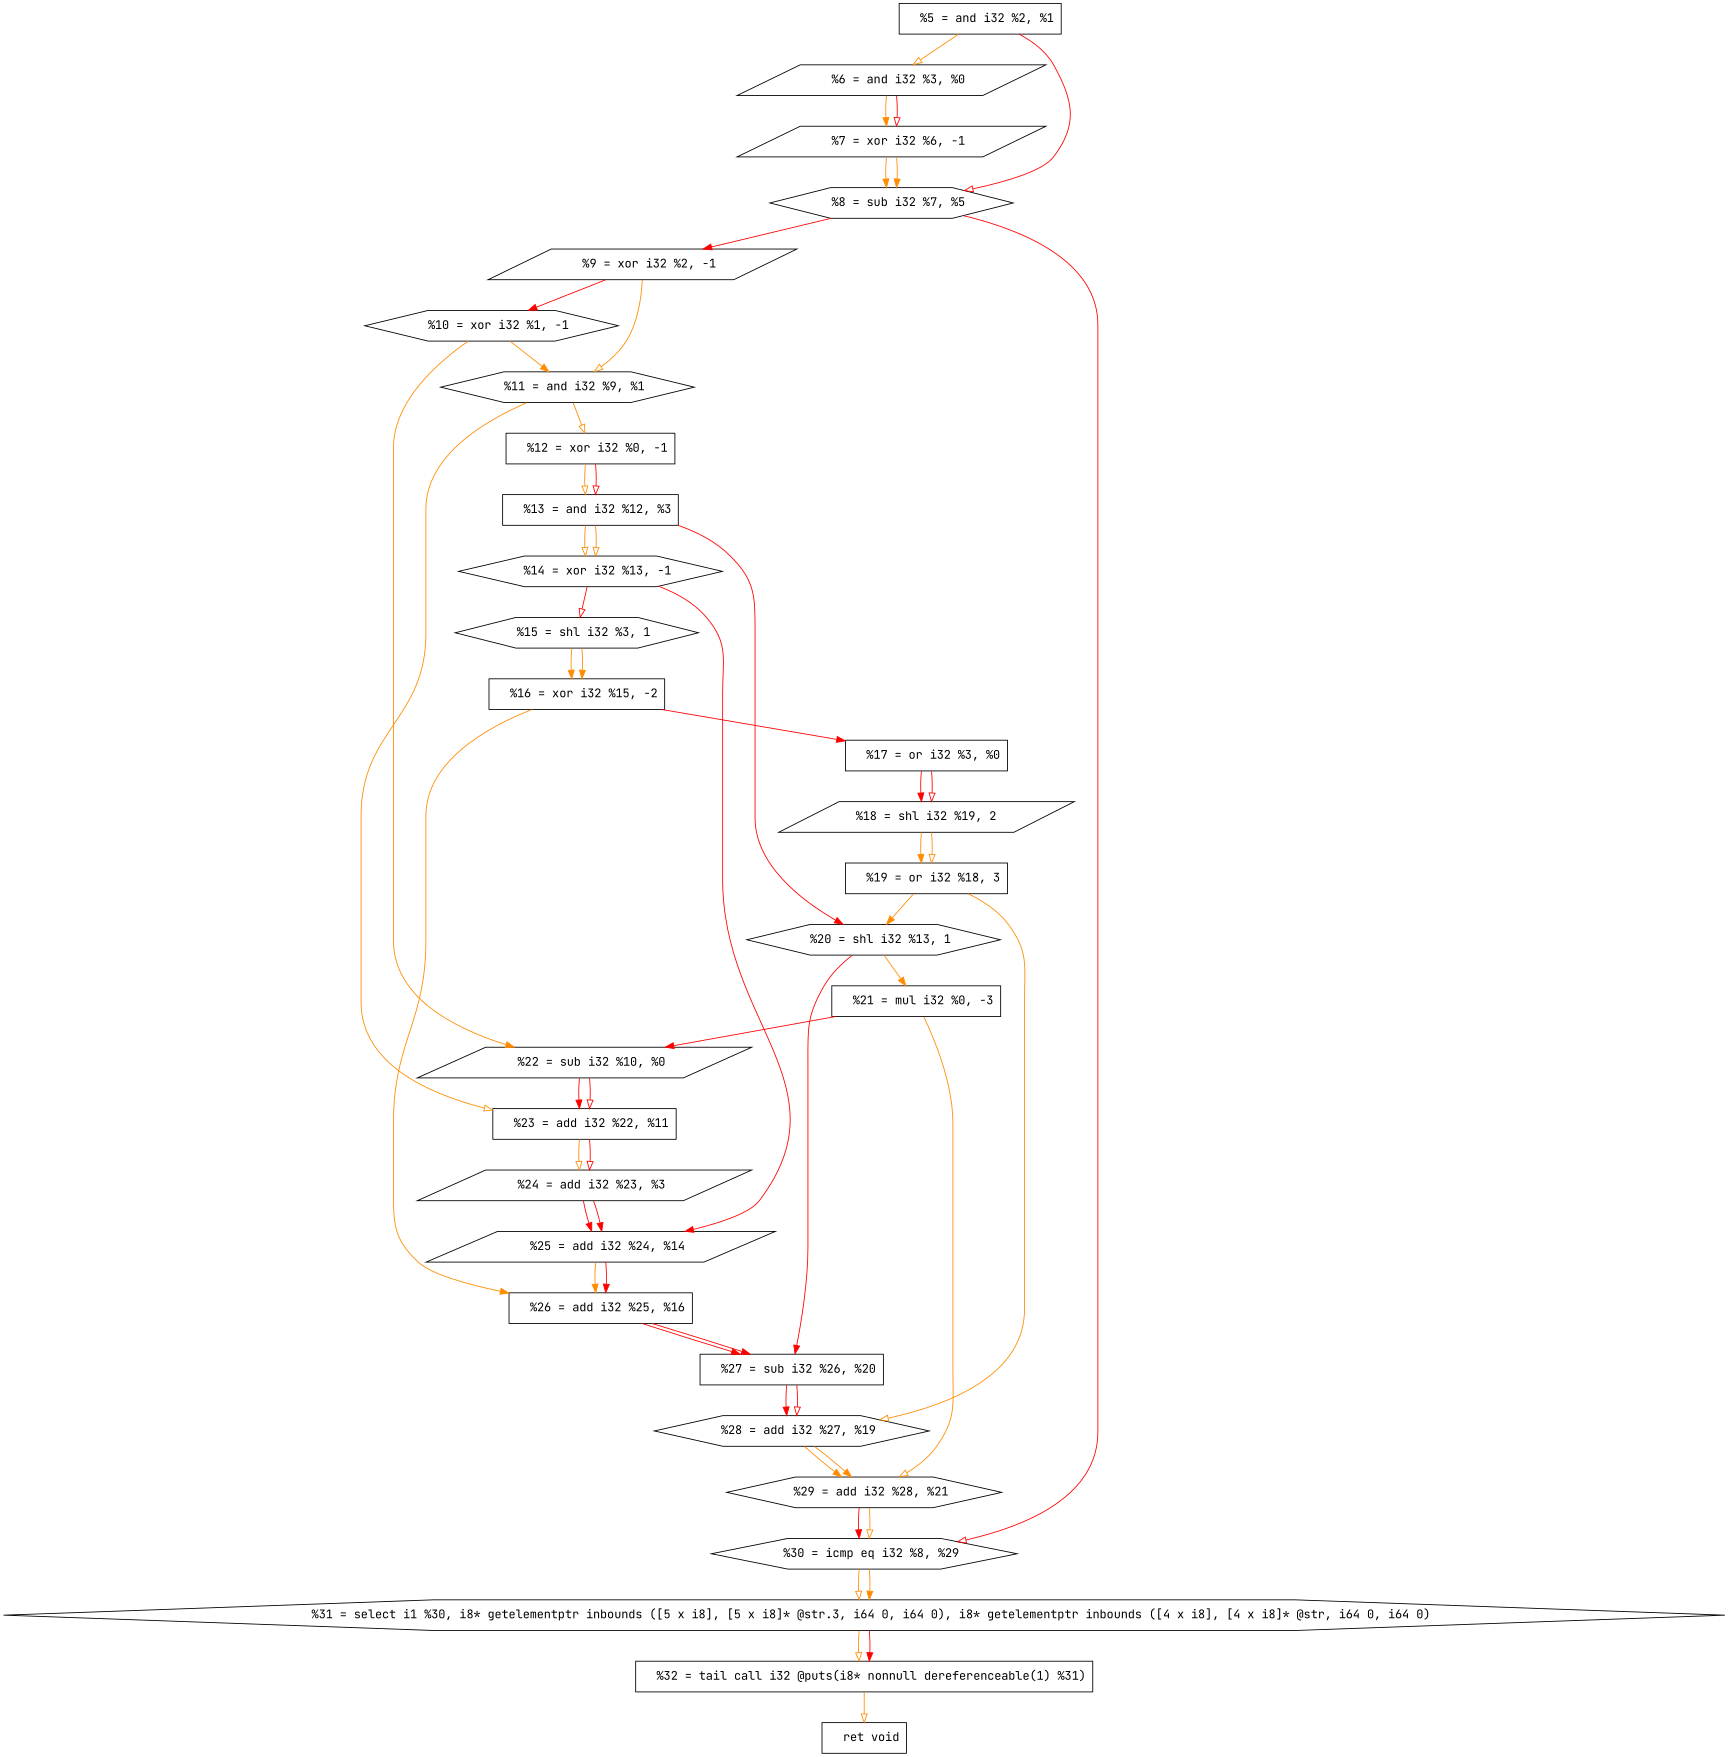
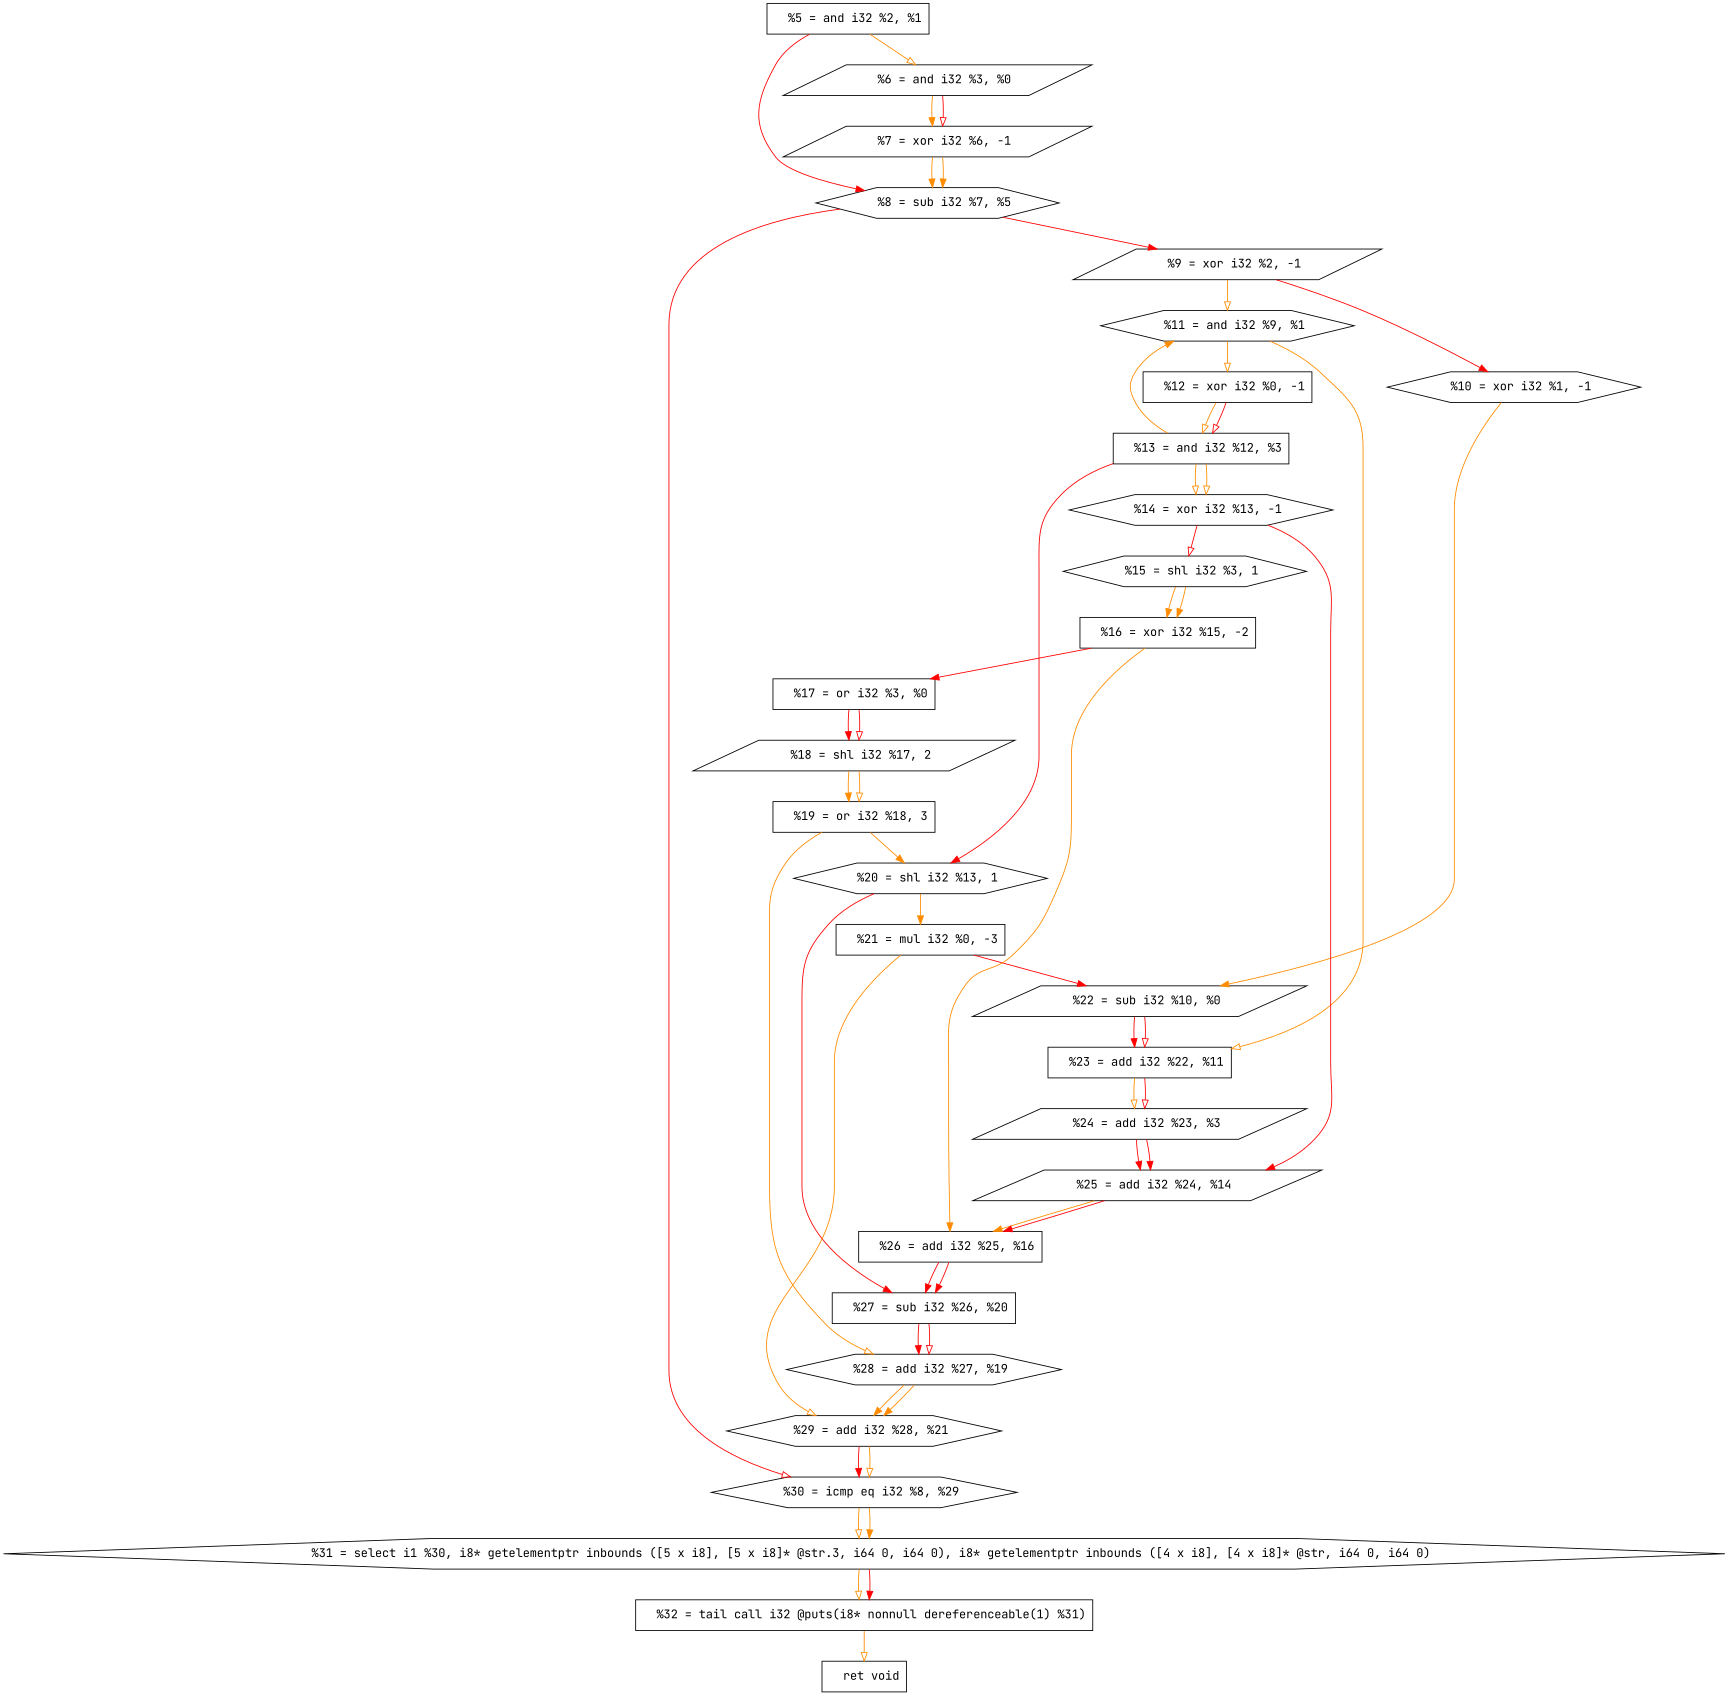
(1067, 131) -> (762, 132)
(526, 354) -> (1131, 389)
(926, 817) -> (854, 756)
